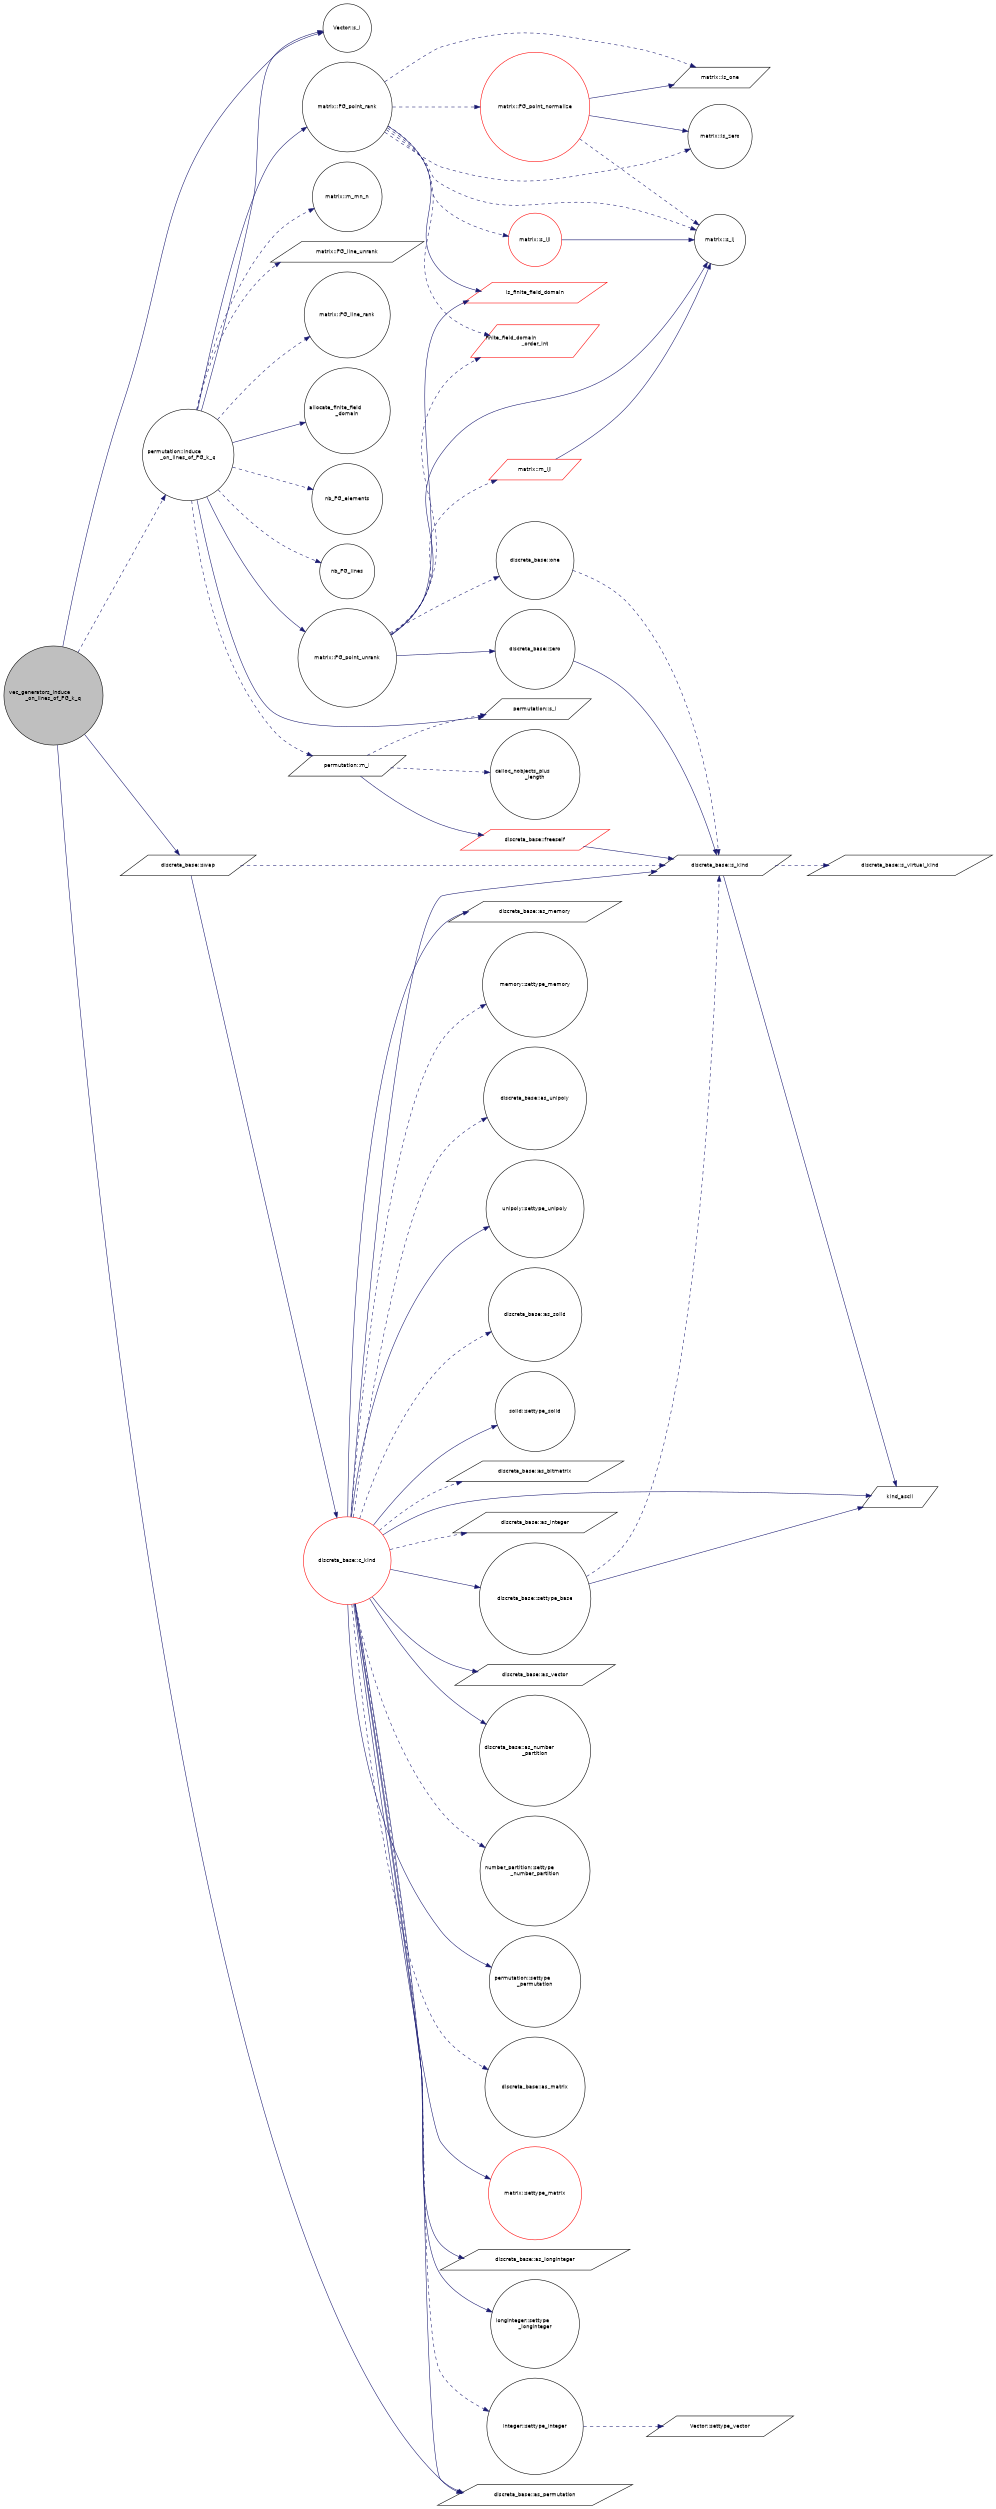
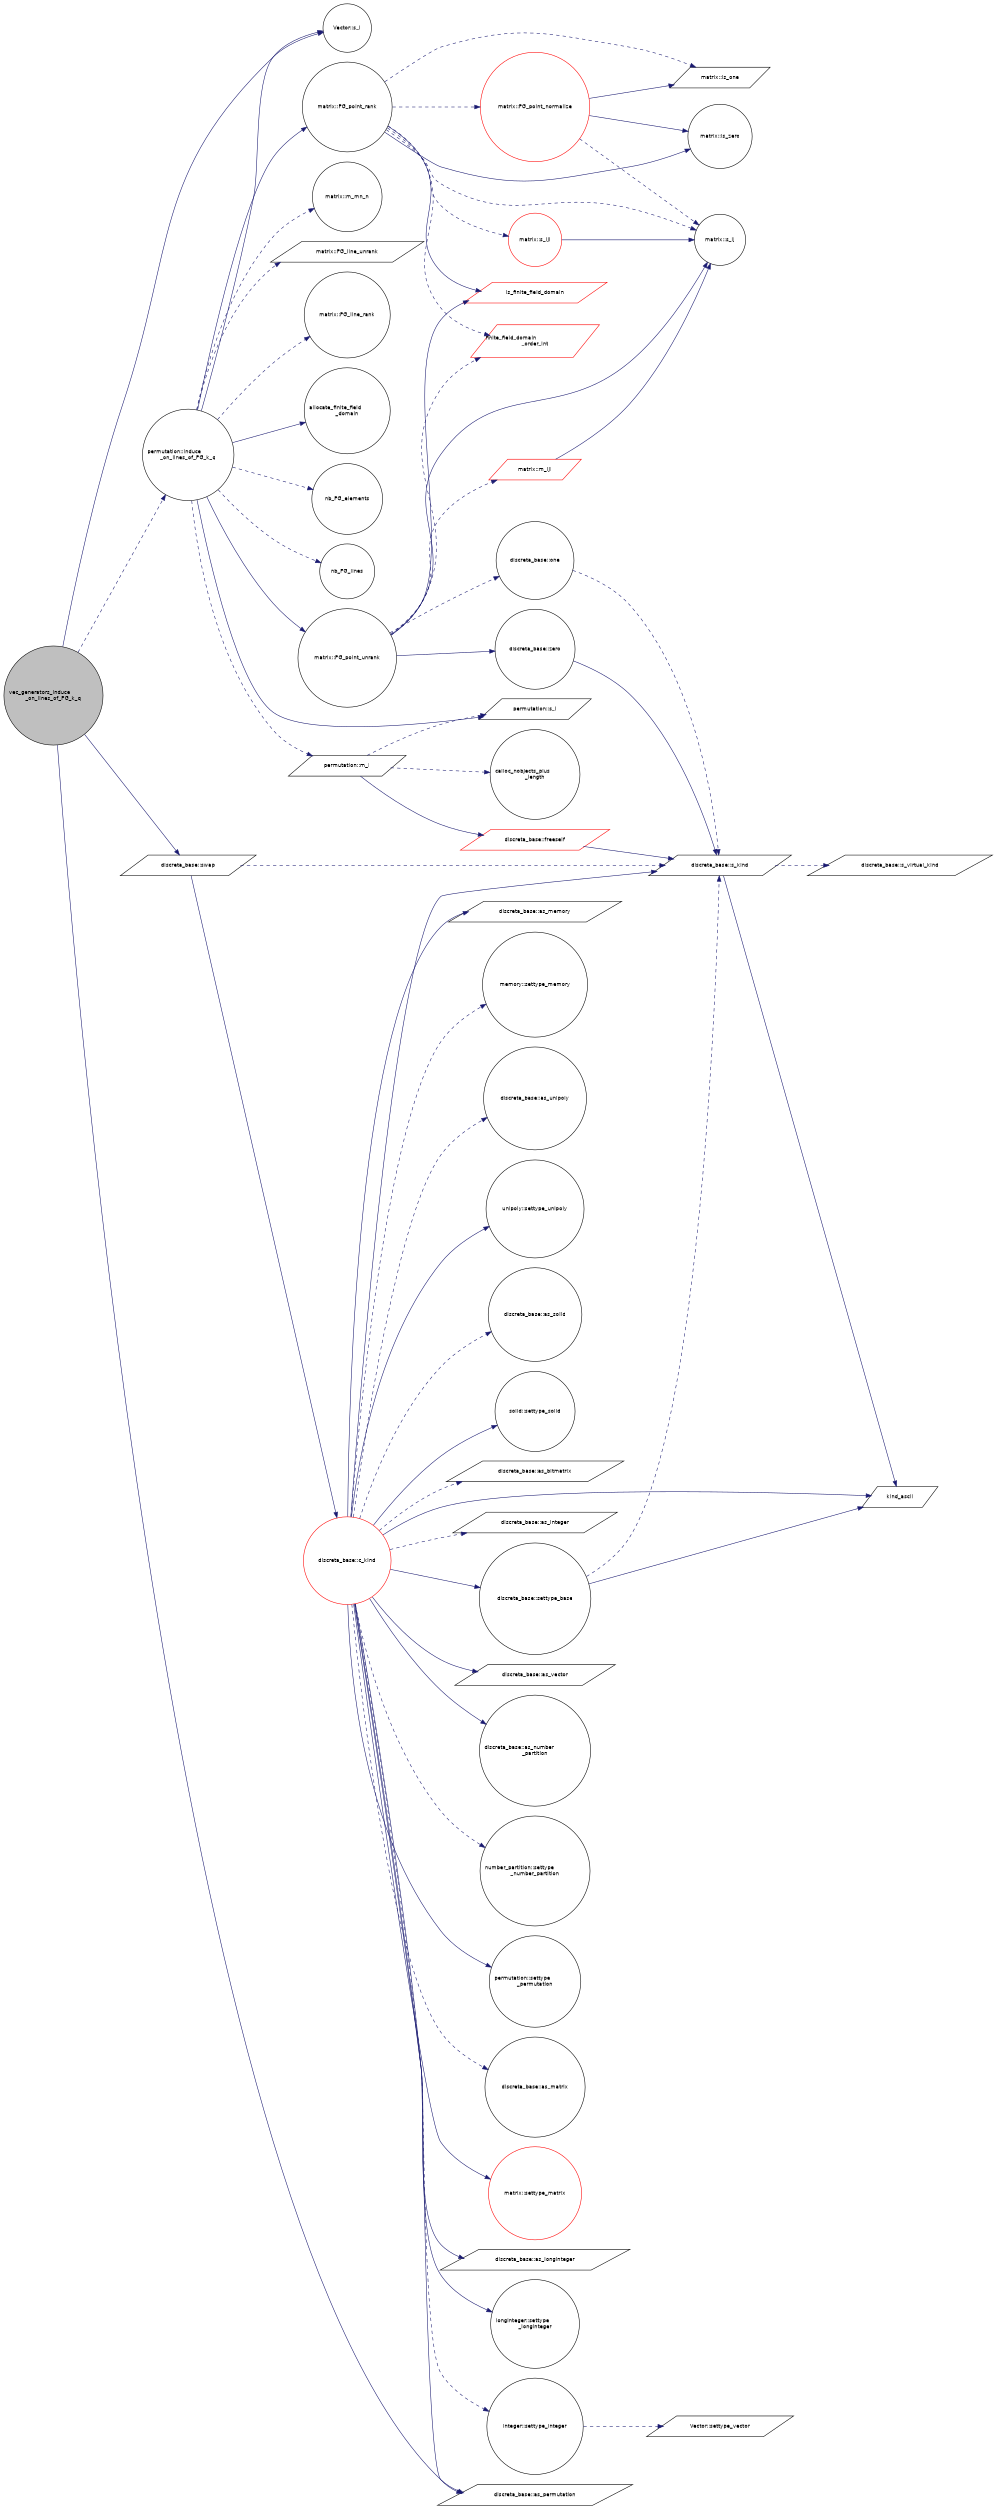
(531, 181) -> (531, 181)
